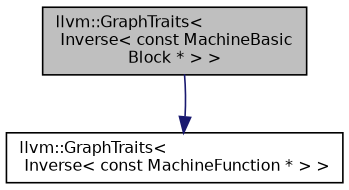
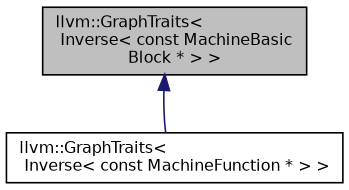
(185, 95) -> (164, 112)
